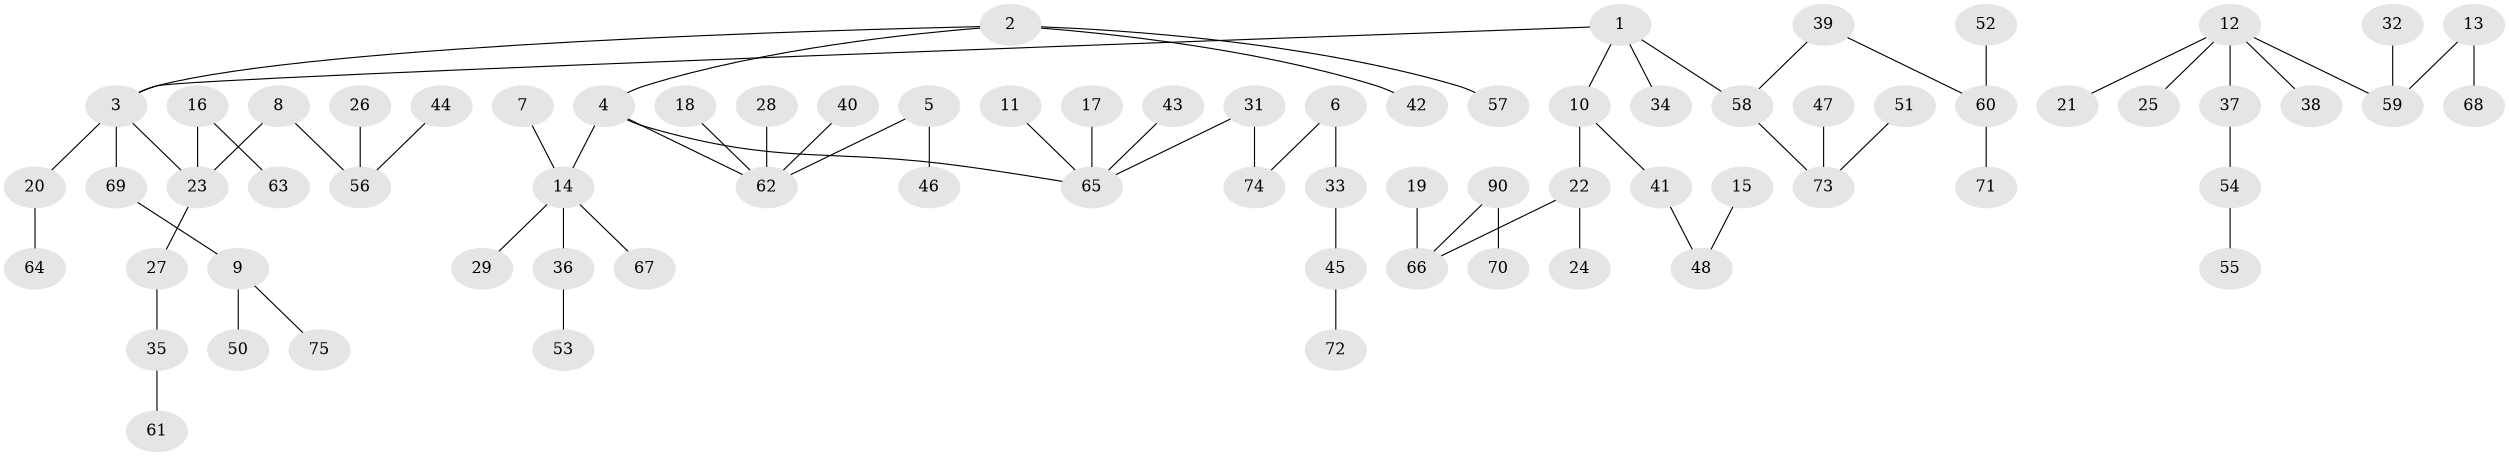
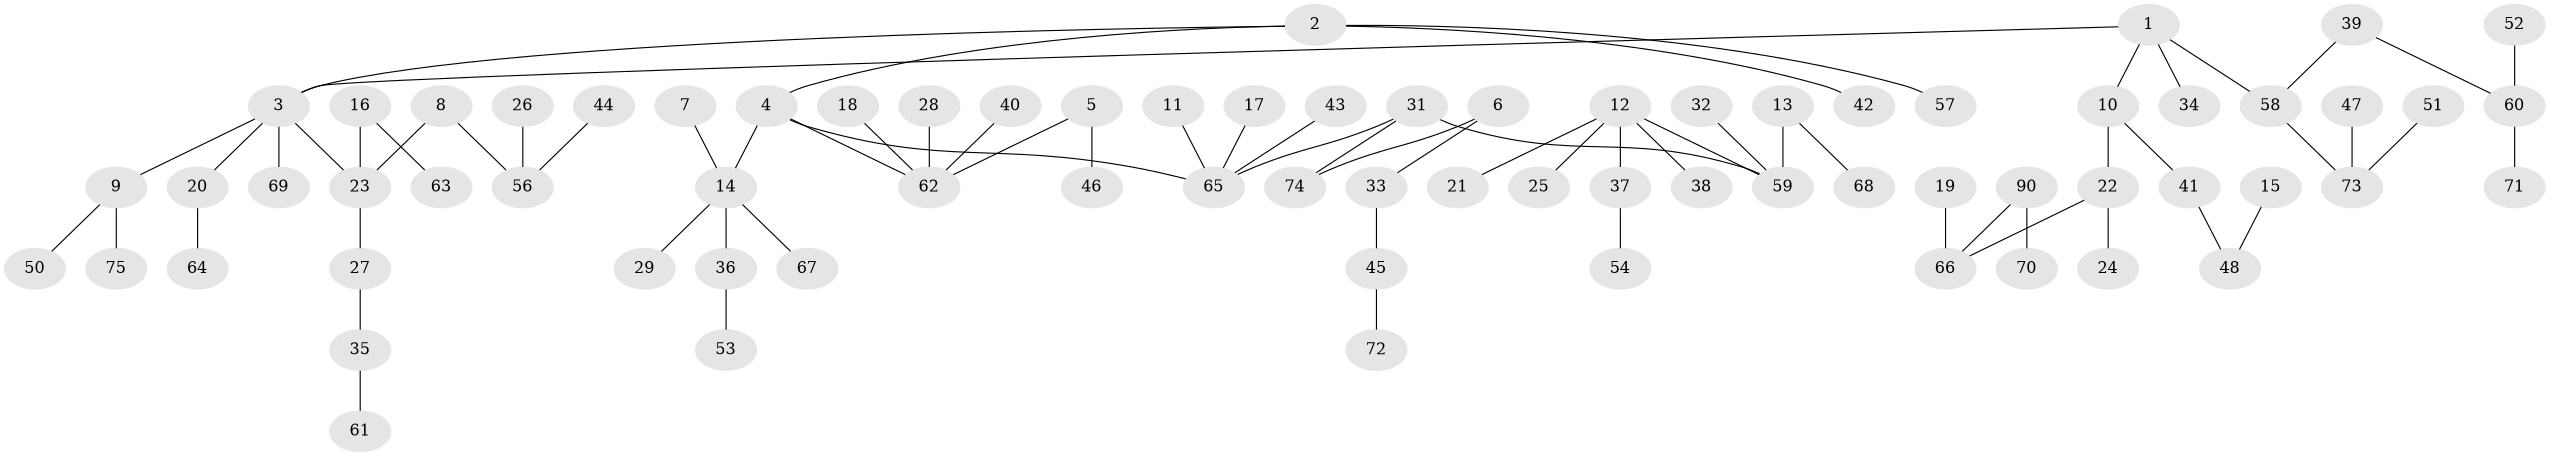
none -> (1600, 147)
(171, 224) -> (198, 147)
(2230, 269) -> none
